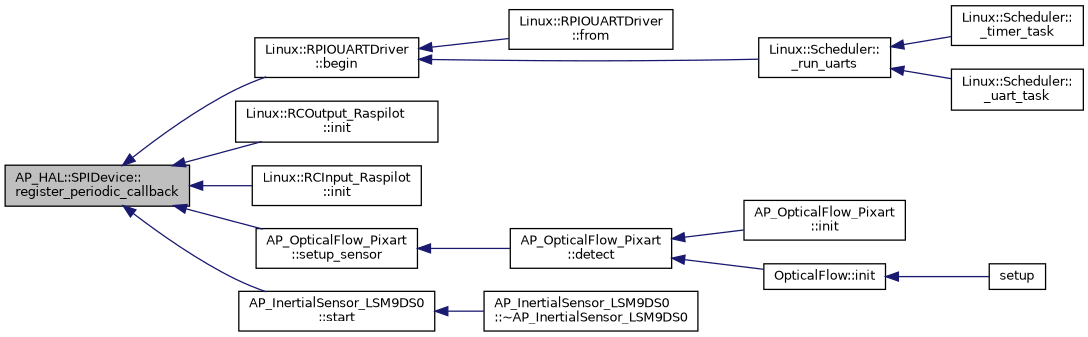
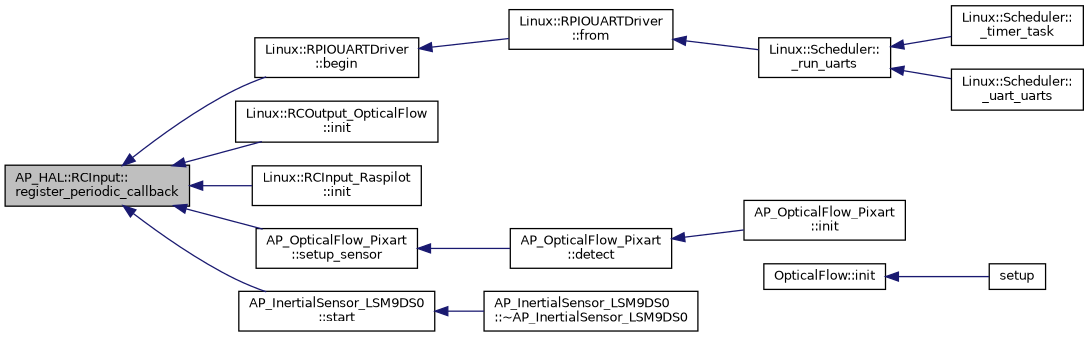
(595, 61) -> (722, 45)
(1017, 90) -> (1017, 90)
(337, 122) -> (337, 122)
(97, 186) -> (97, 186)
(724, 265) -> none
